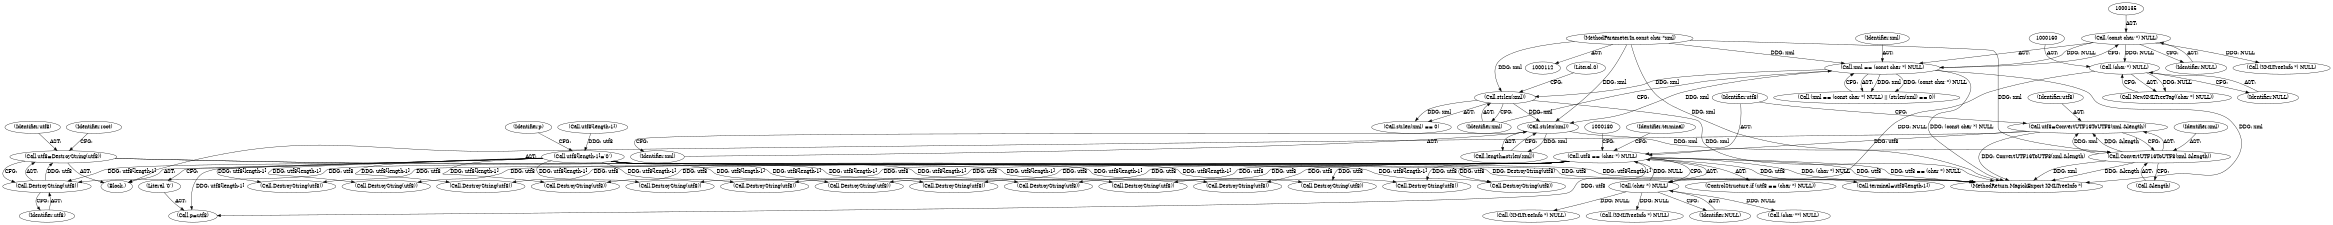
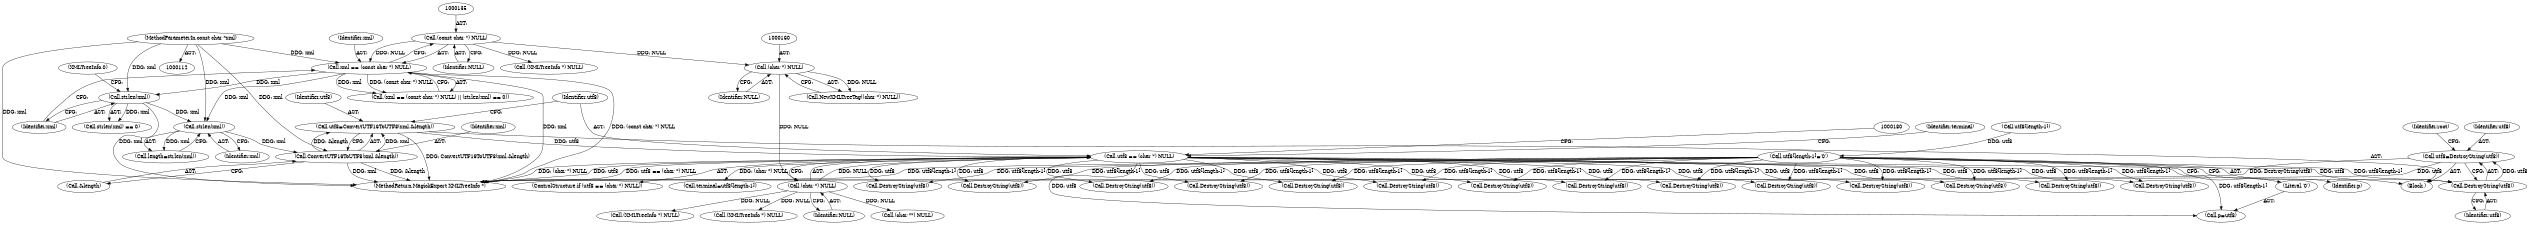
(1586, 68) -> (88, 68)
(554, 141) -> (2206, 173)
(1773, 172) -> (764, 172)
